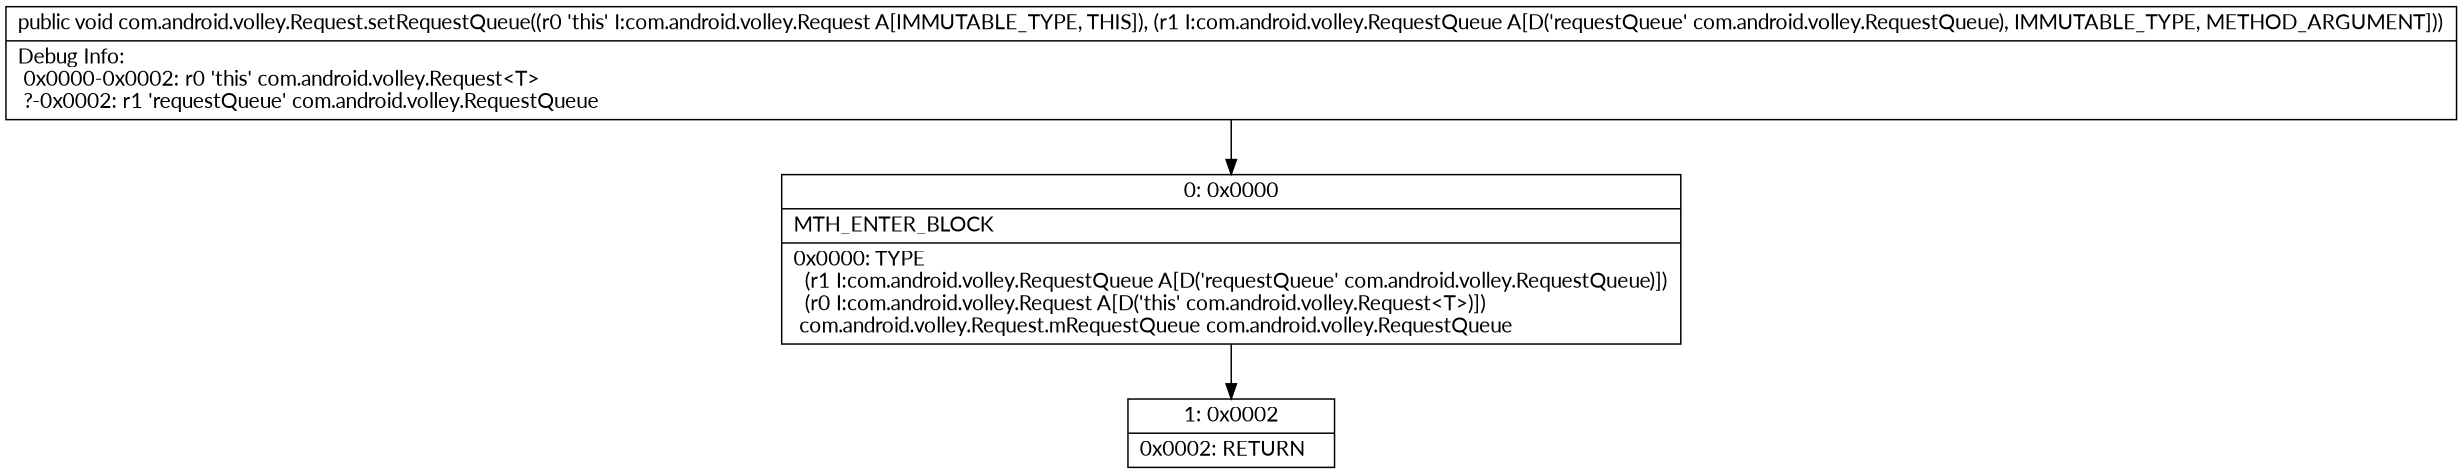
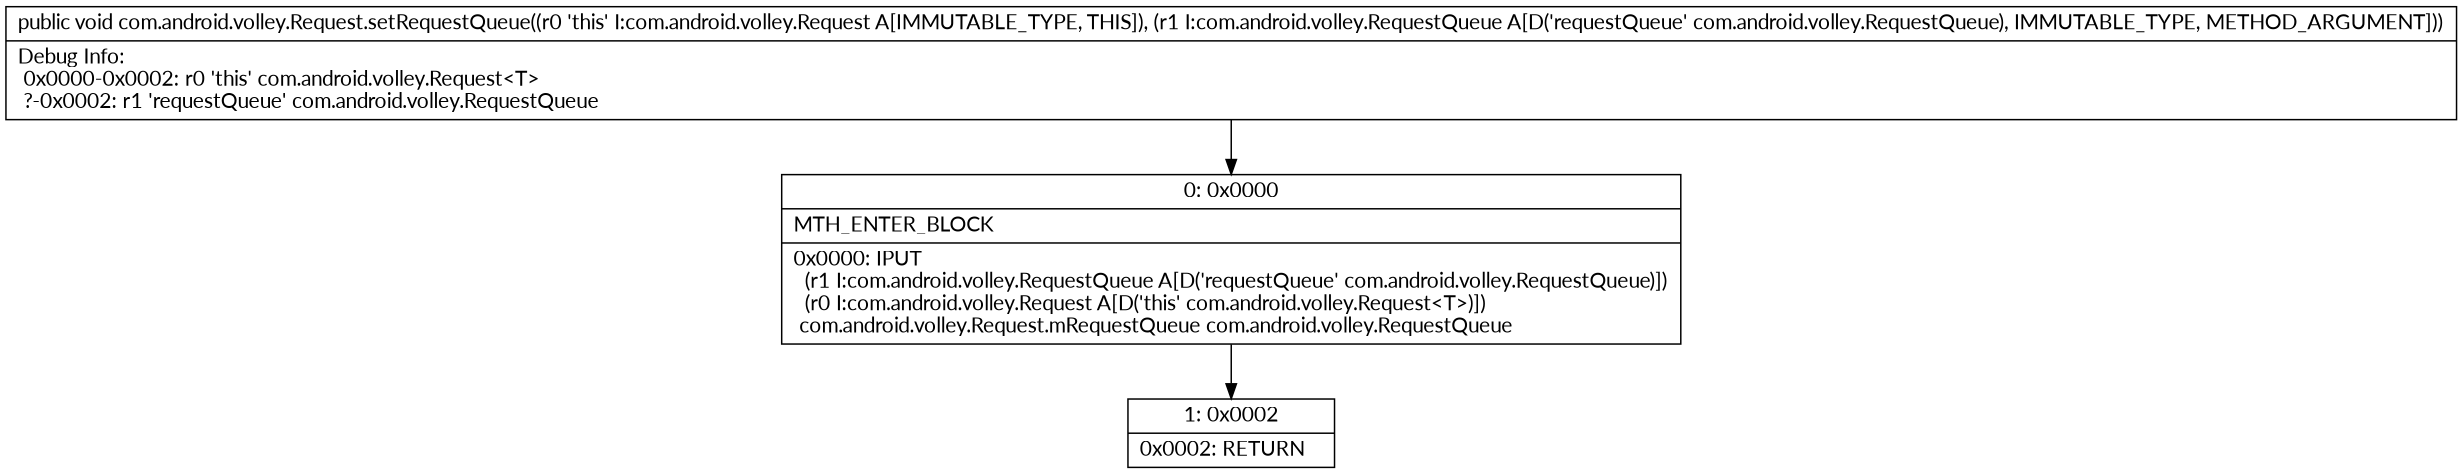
(866, 259) -> (863, 259)
